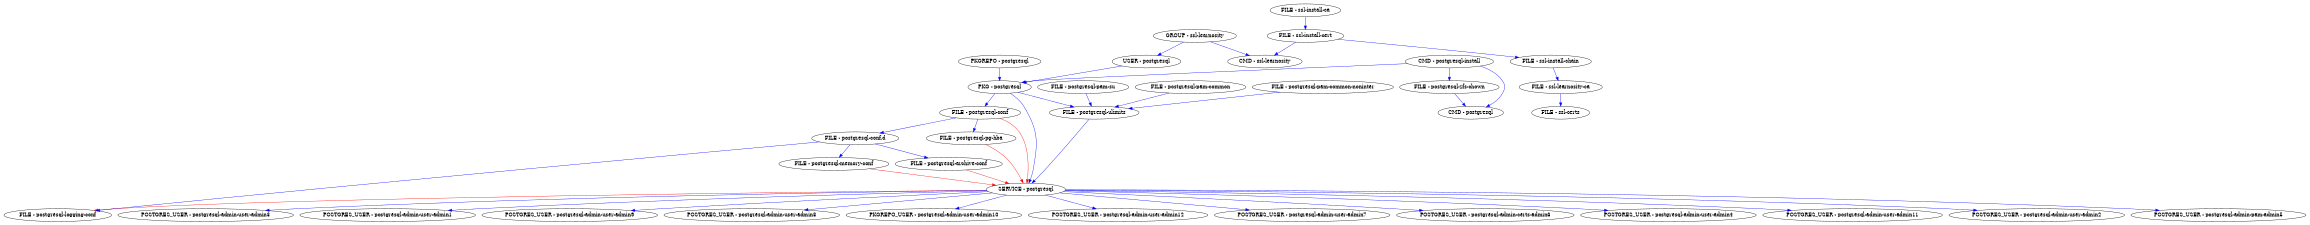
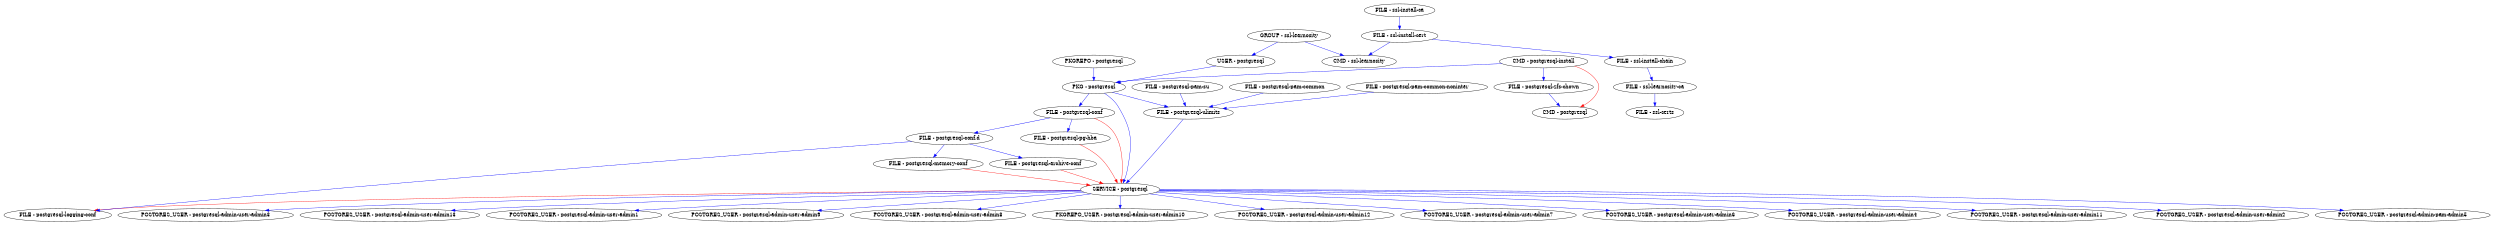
(1504, 83) -> (1598, 83)
none -> (390, 215)
(1485, 215) -> (1671, 215)
